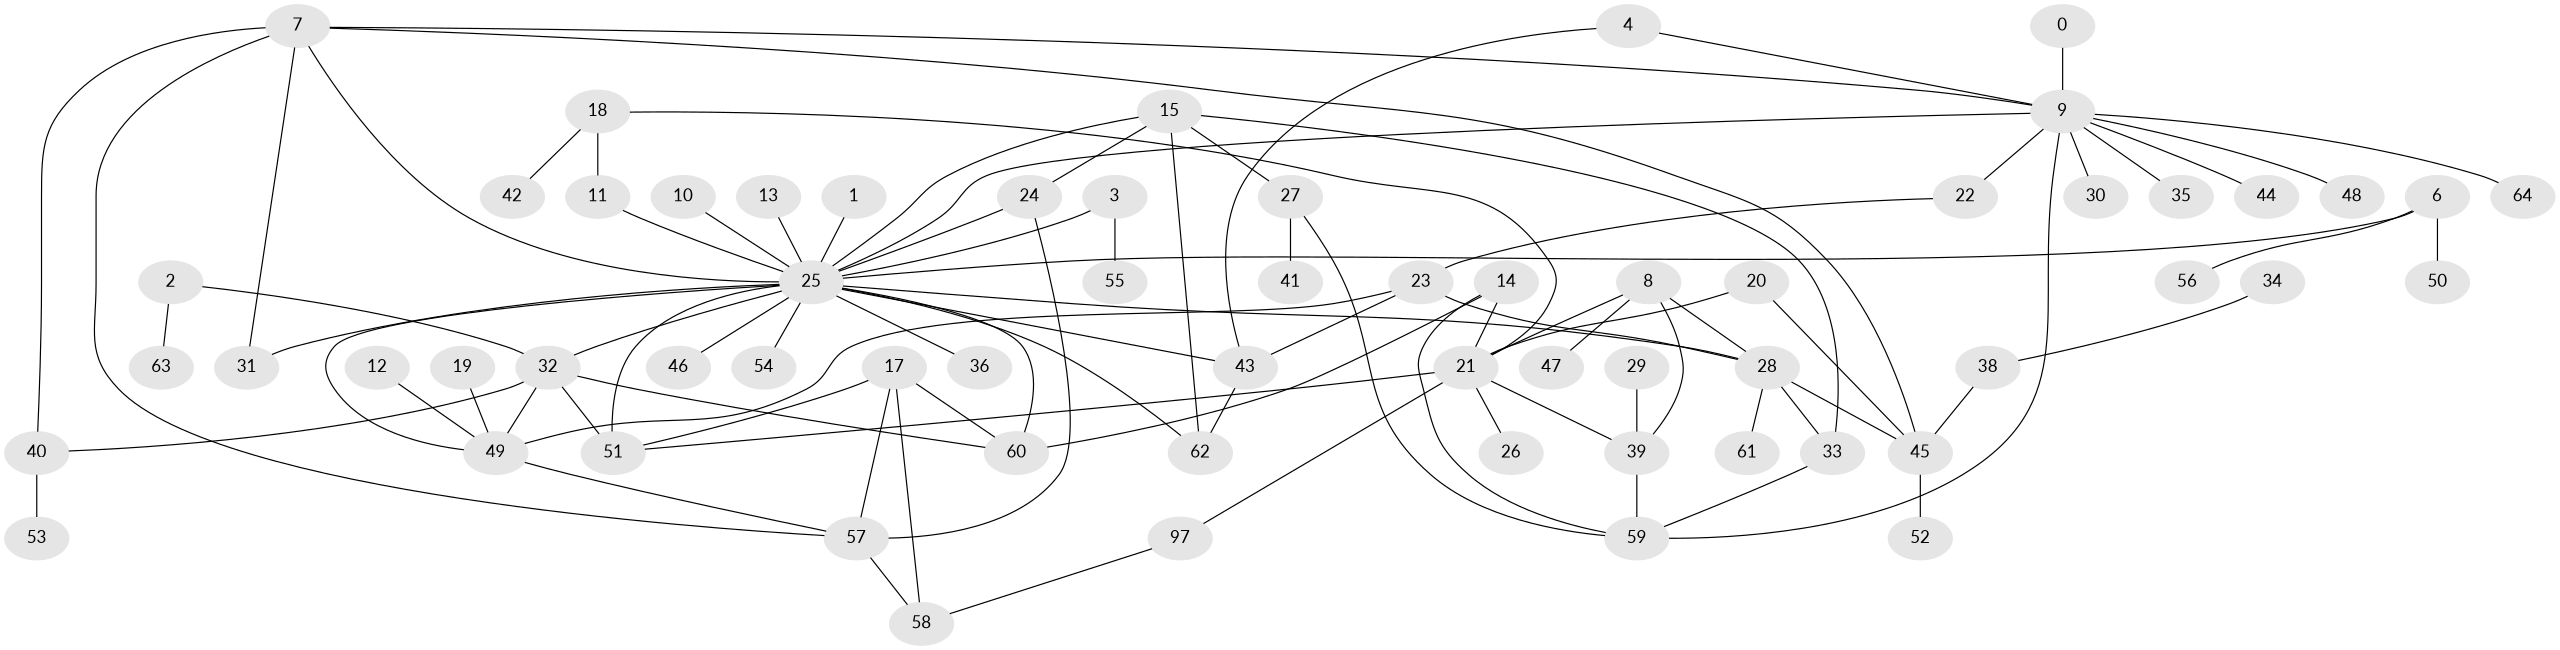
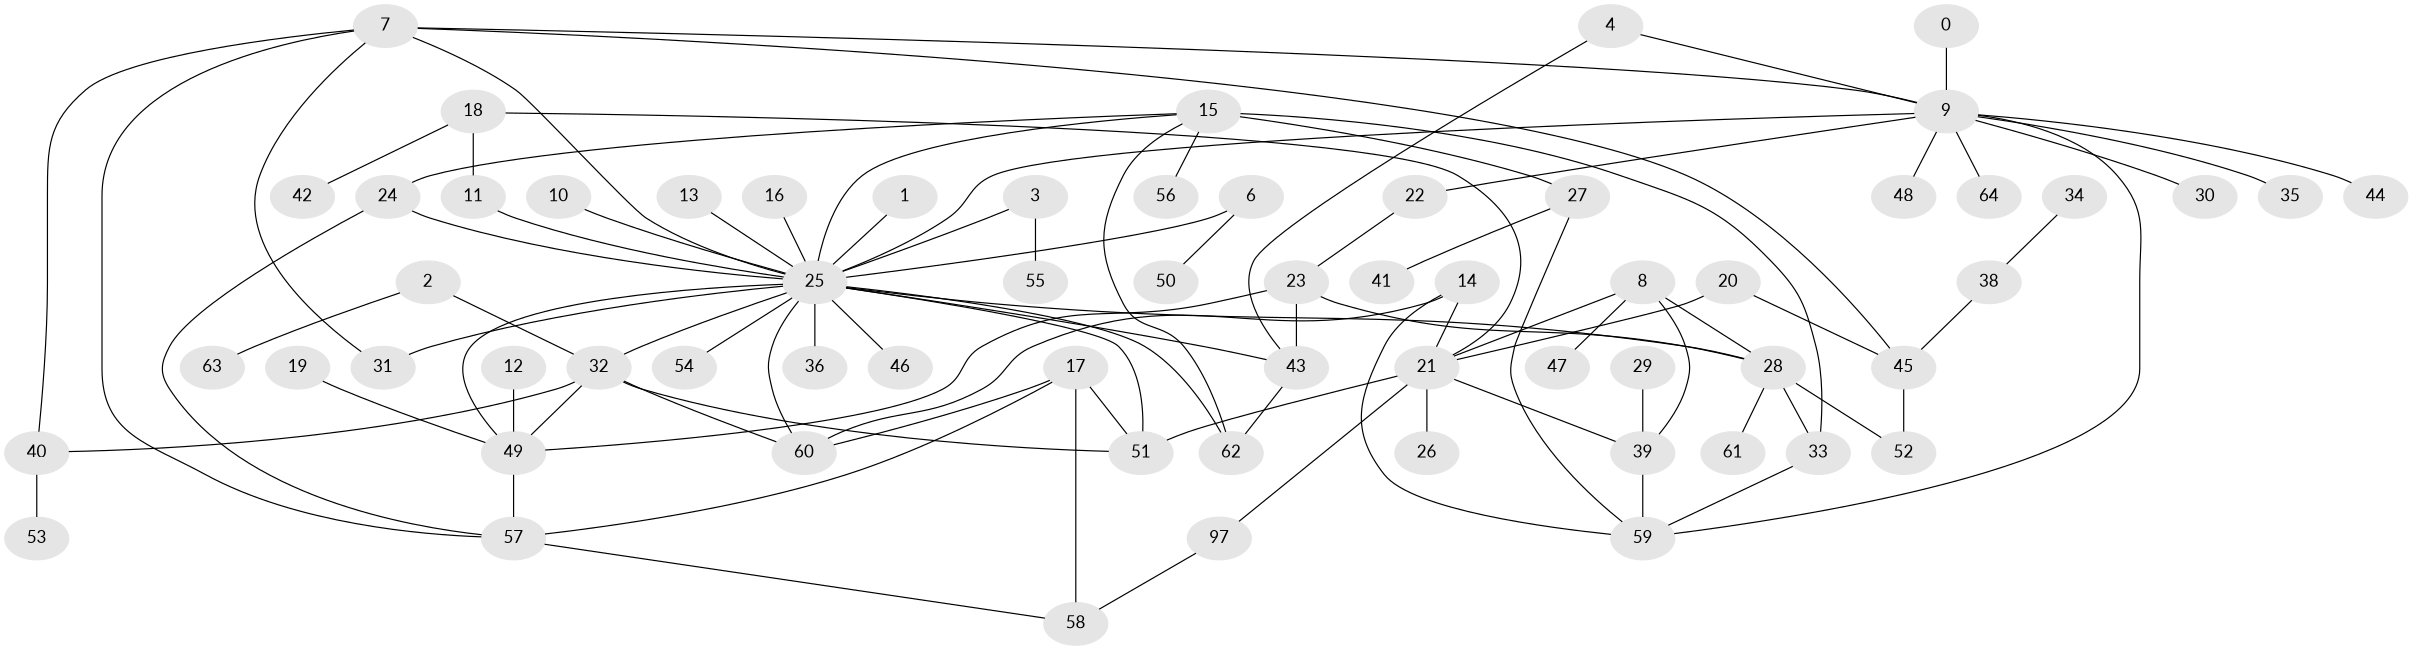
none -> (775, 197)
(2312, 240) -> (1187, 155)
(1846, 412) -> (1839, 410)
